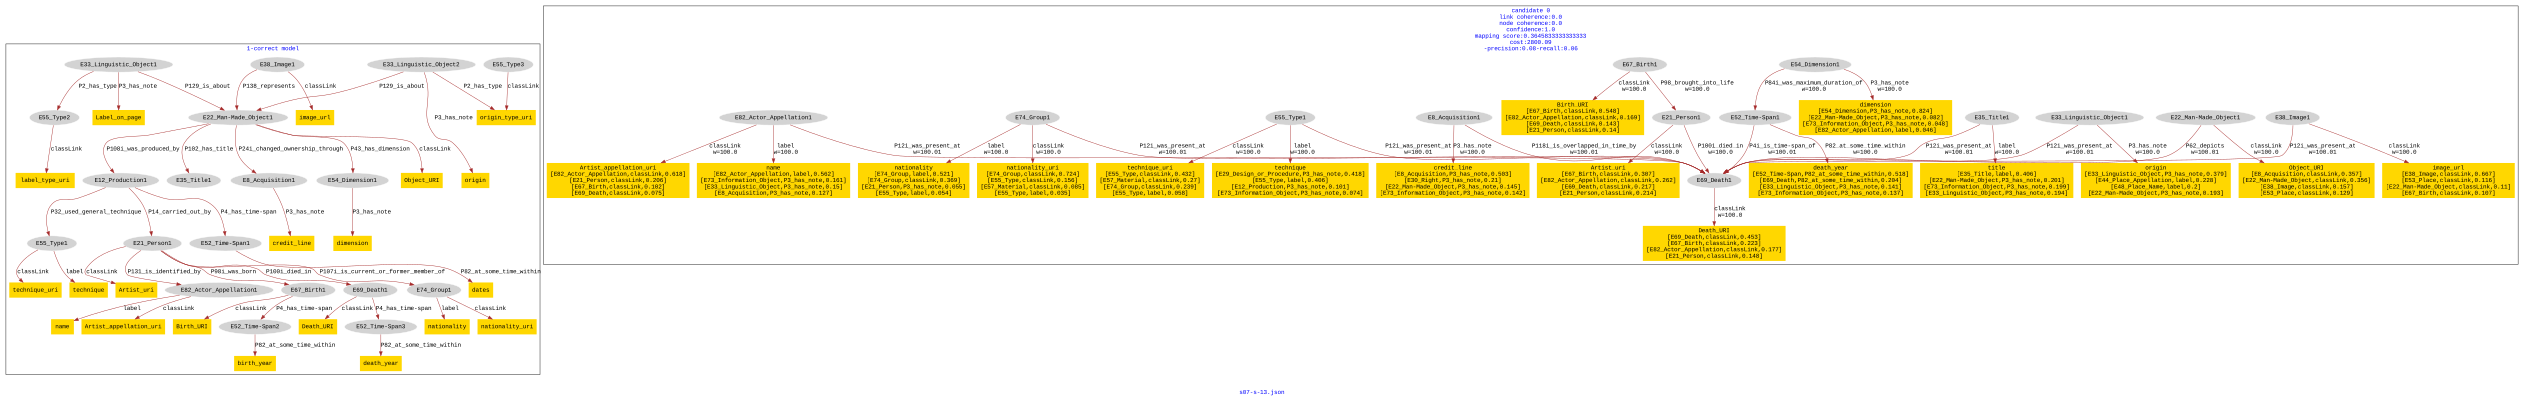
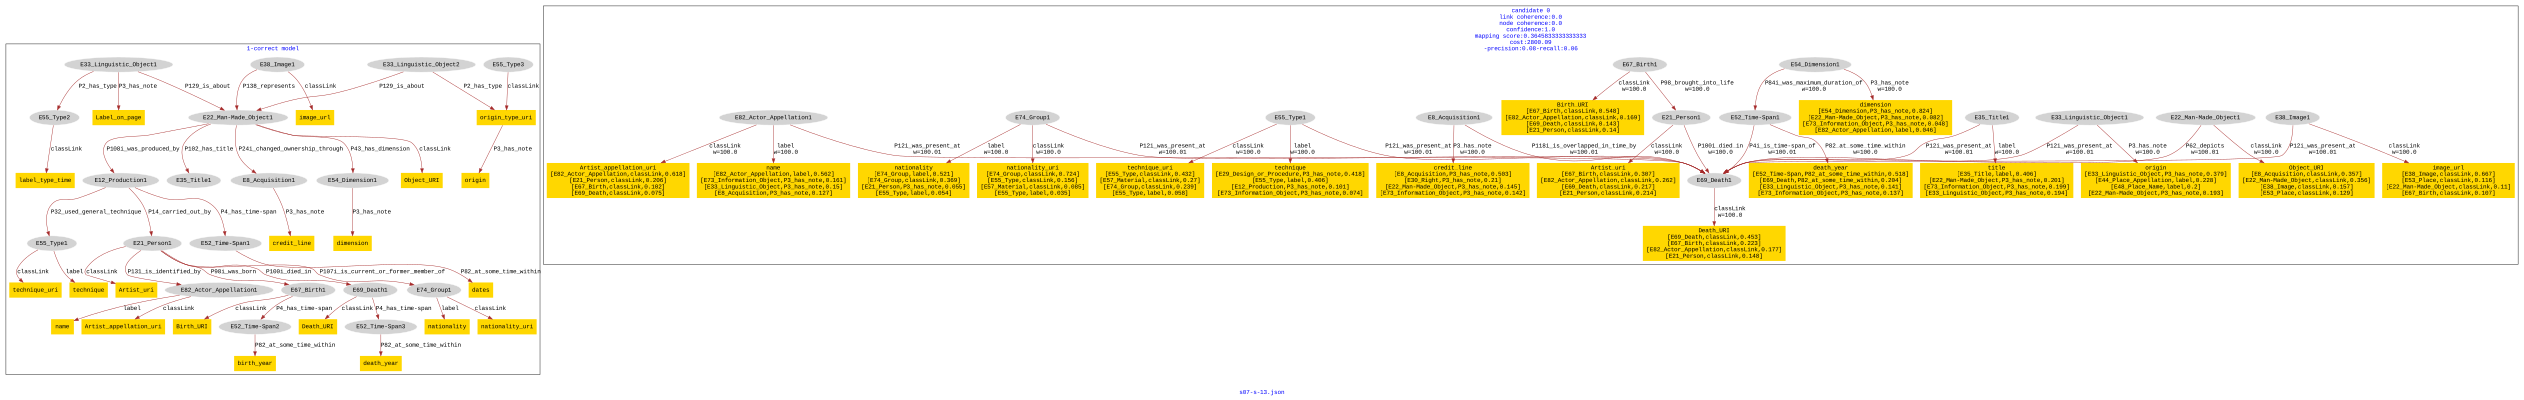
(431, 130) -> (492, 147)
(45, 180) -> (45, 180)
